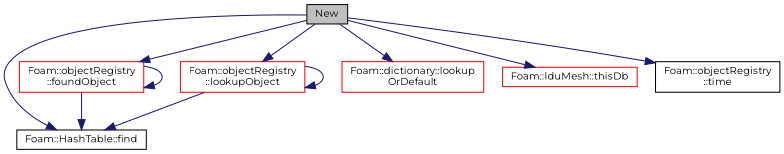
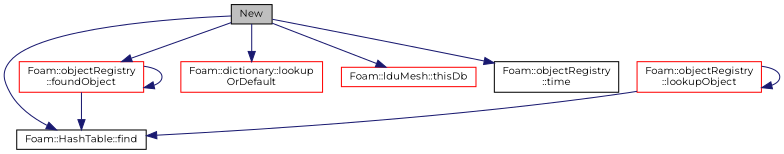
(293, 40) -> none
